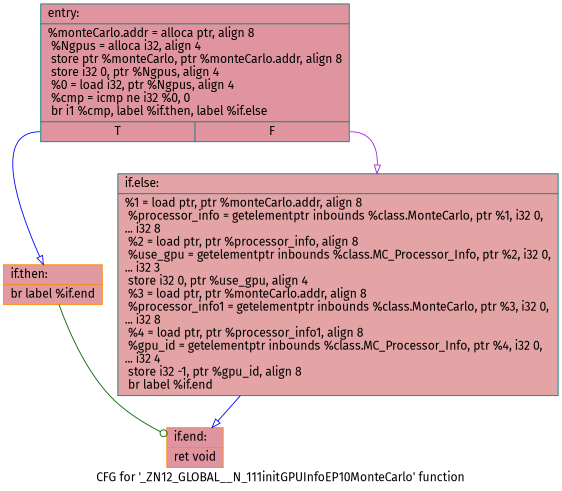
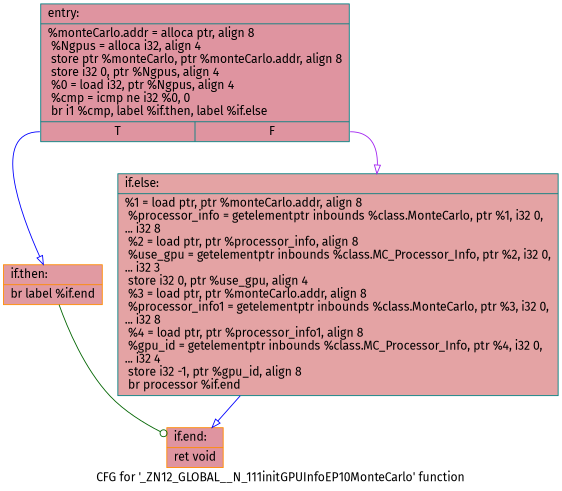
(169, 385) -> (183, 385)
